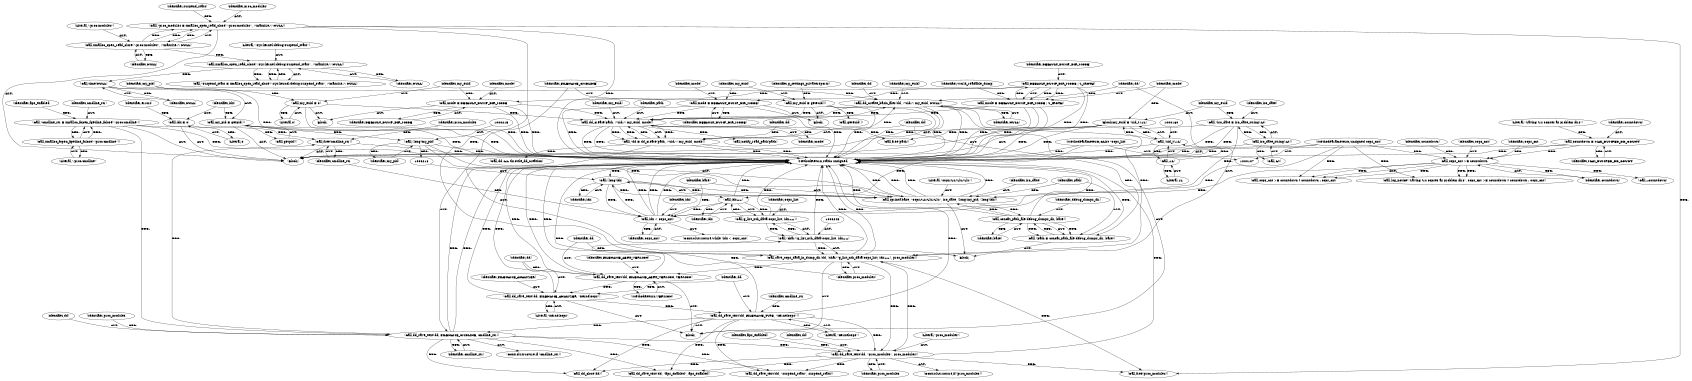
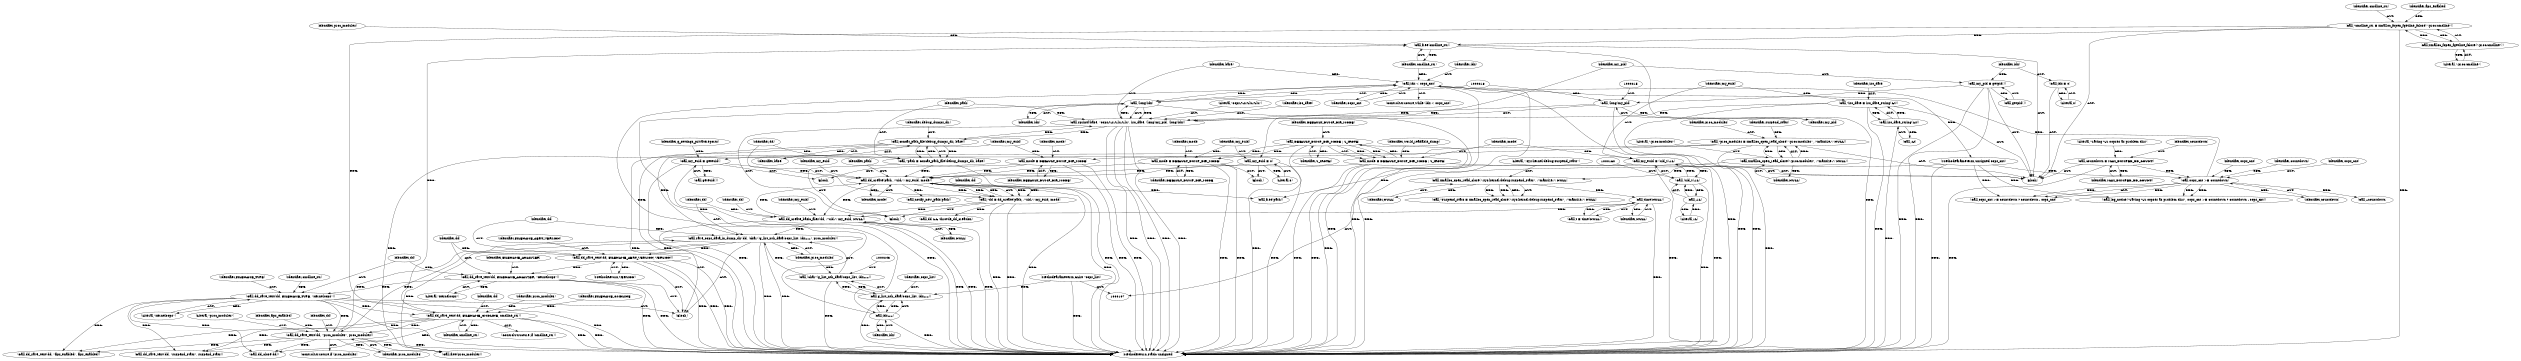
(709, 99) -> (694, 173)
(139, 103) -> none
(1124, 123) -> (1654, 161)
(756, 142) -> (929, 200)
(420, 151) -> (1566, 94)
none -> (1316, 161)
(697, 163) -> (1471, 161)
(905, 167) -> (994, 289)
none -> (920, 171)
(1178, 171) -> (1697, 210)
(613, 200) -> (1295, 94)
(1015, 204) -> (1716, 96)
(444, 210) -> (552, 306)
none -> (1585, 219)
none -> (242, 277)
(433, 355) -> (426, 335)
